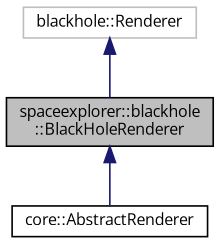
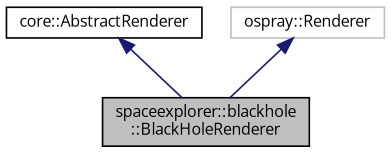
(110, 23) -> (308, 23)
(110, 184) -> (156, 74)
